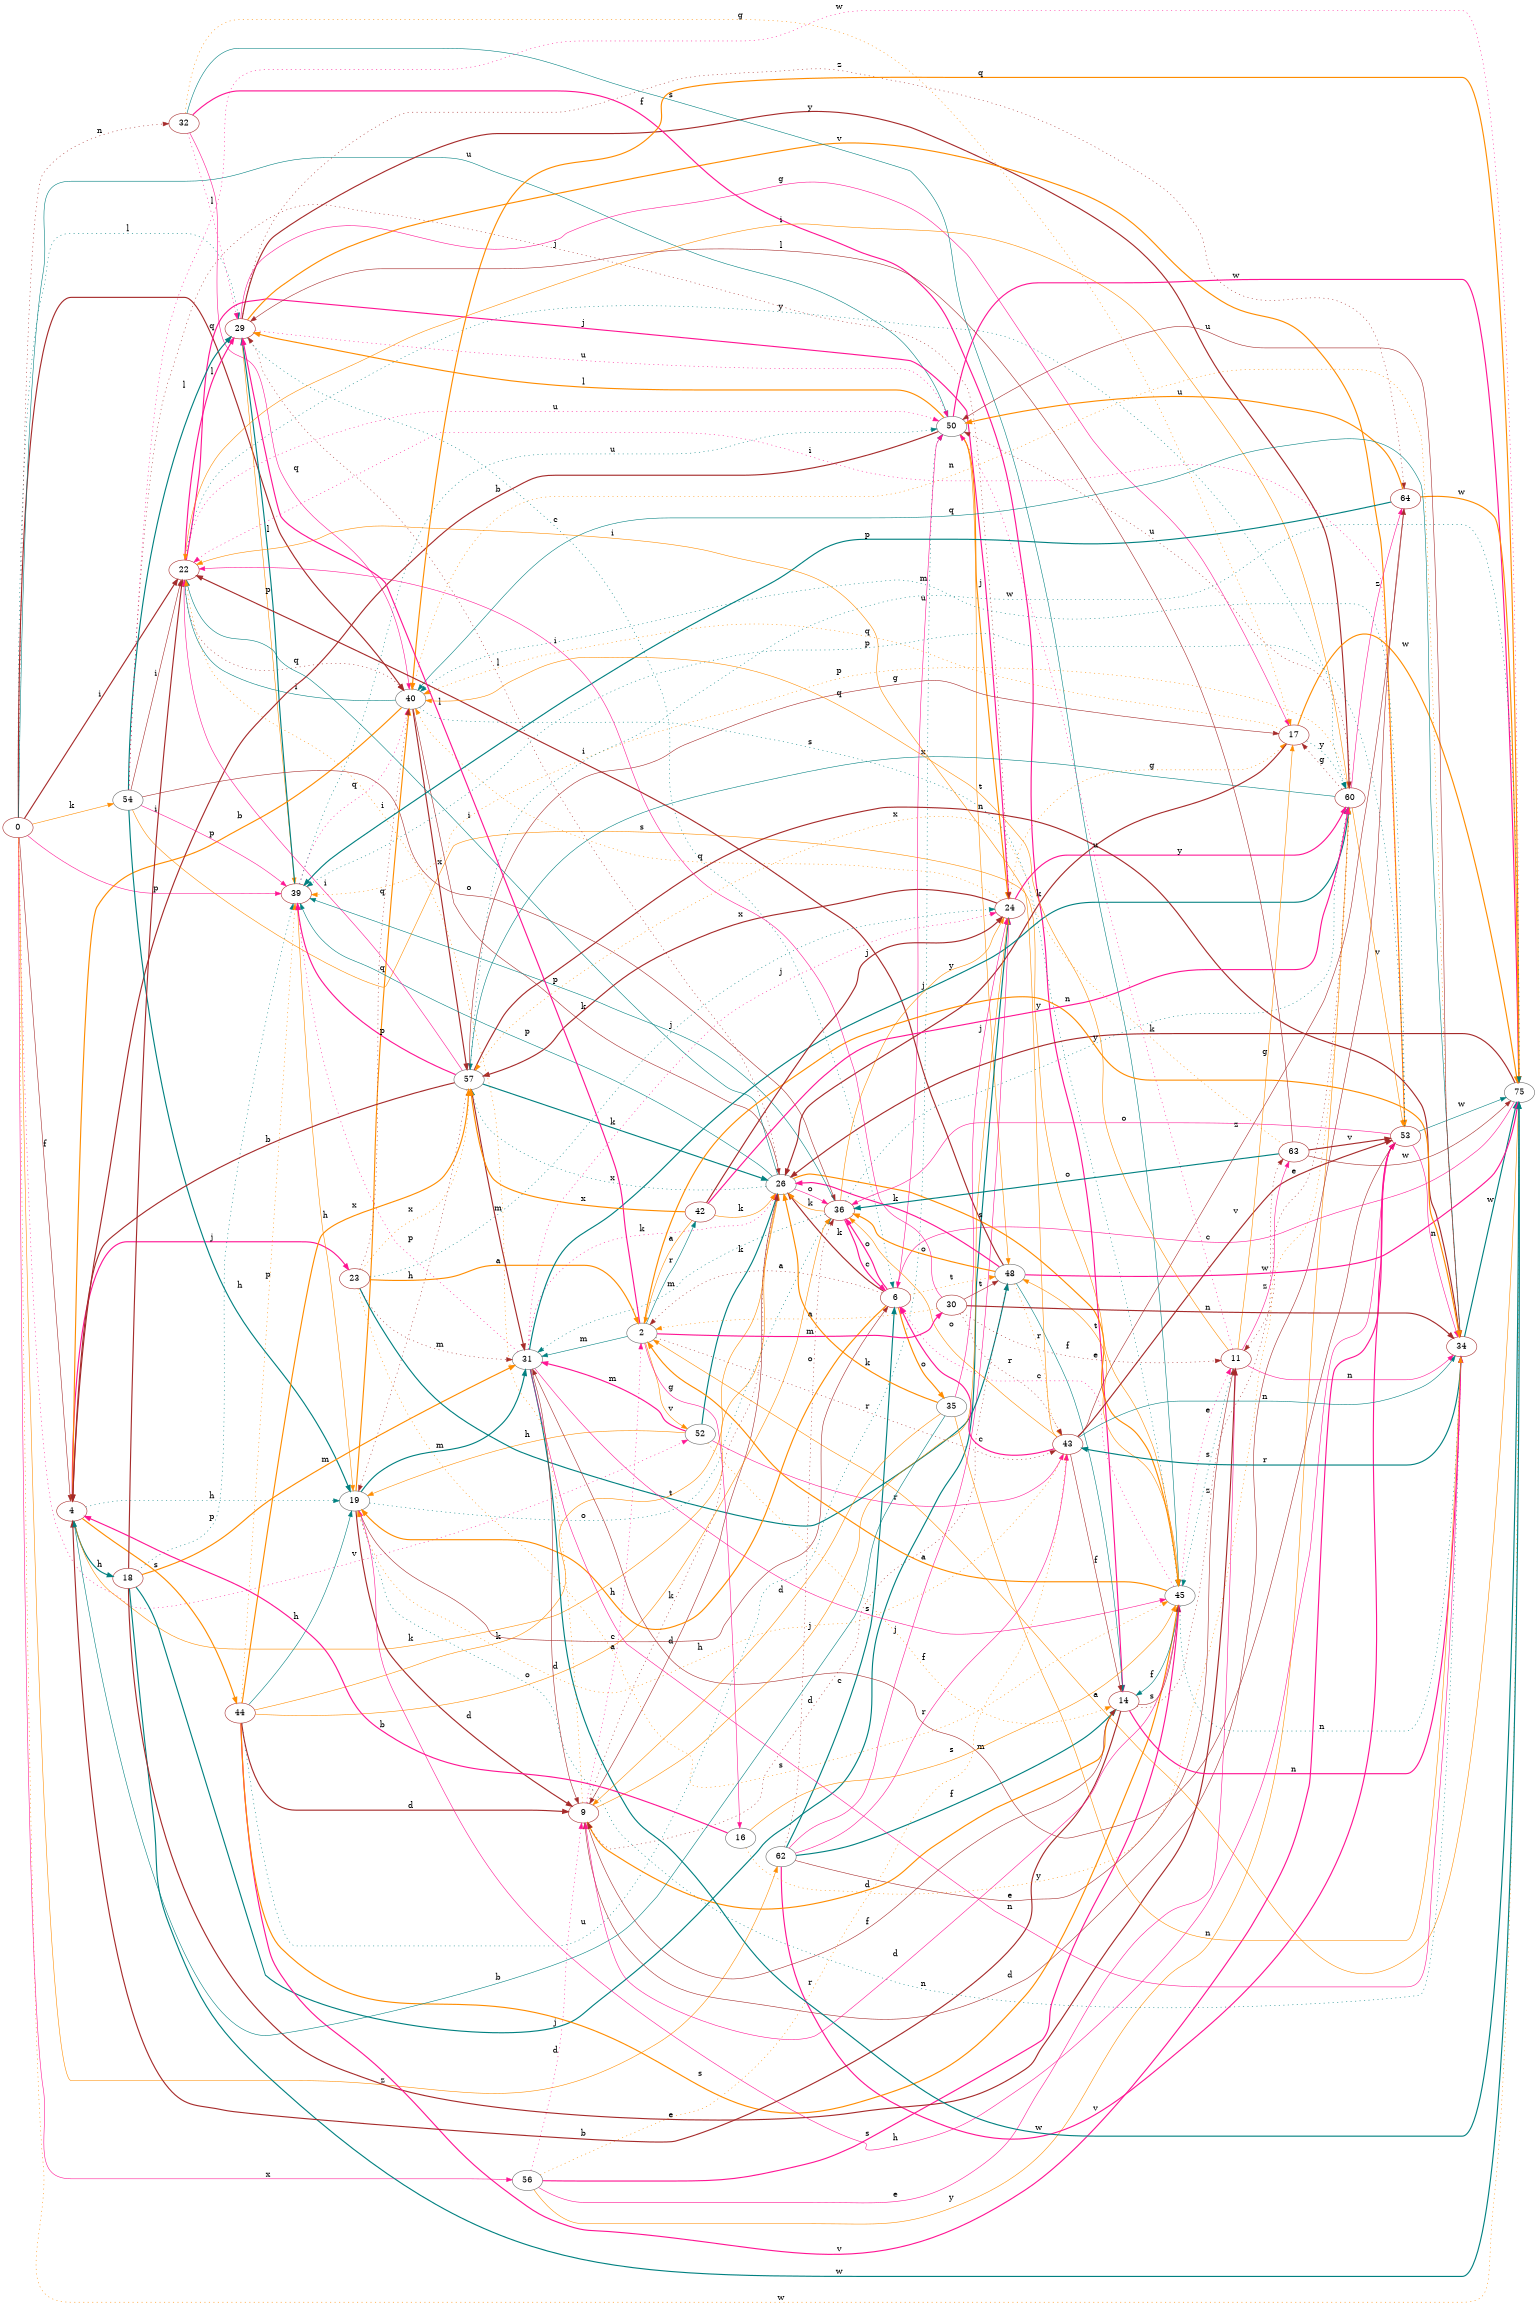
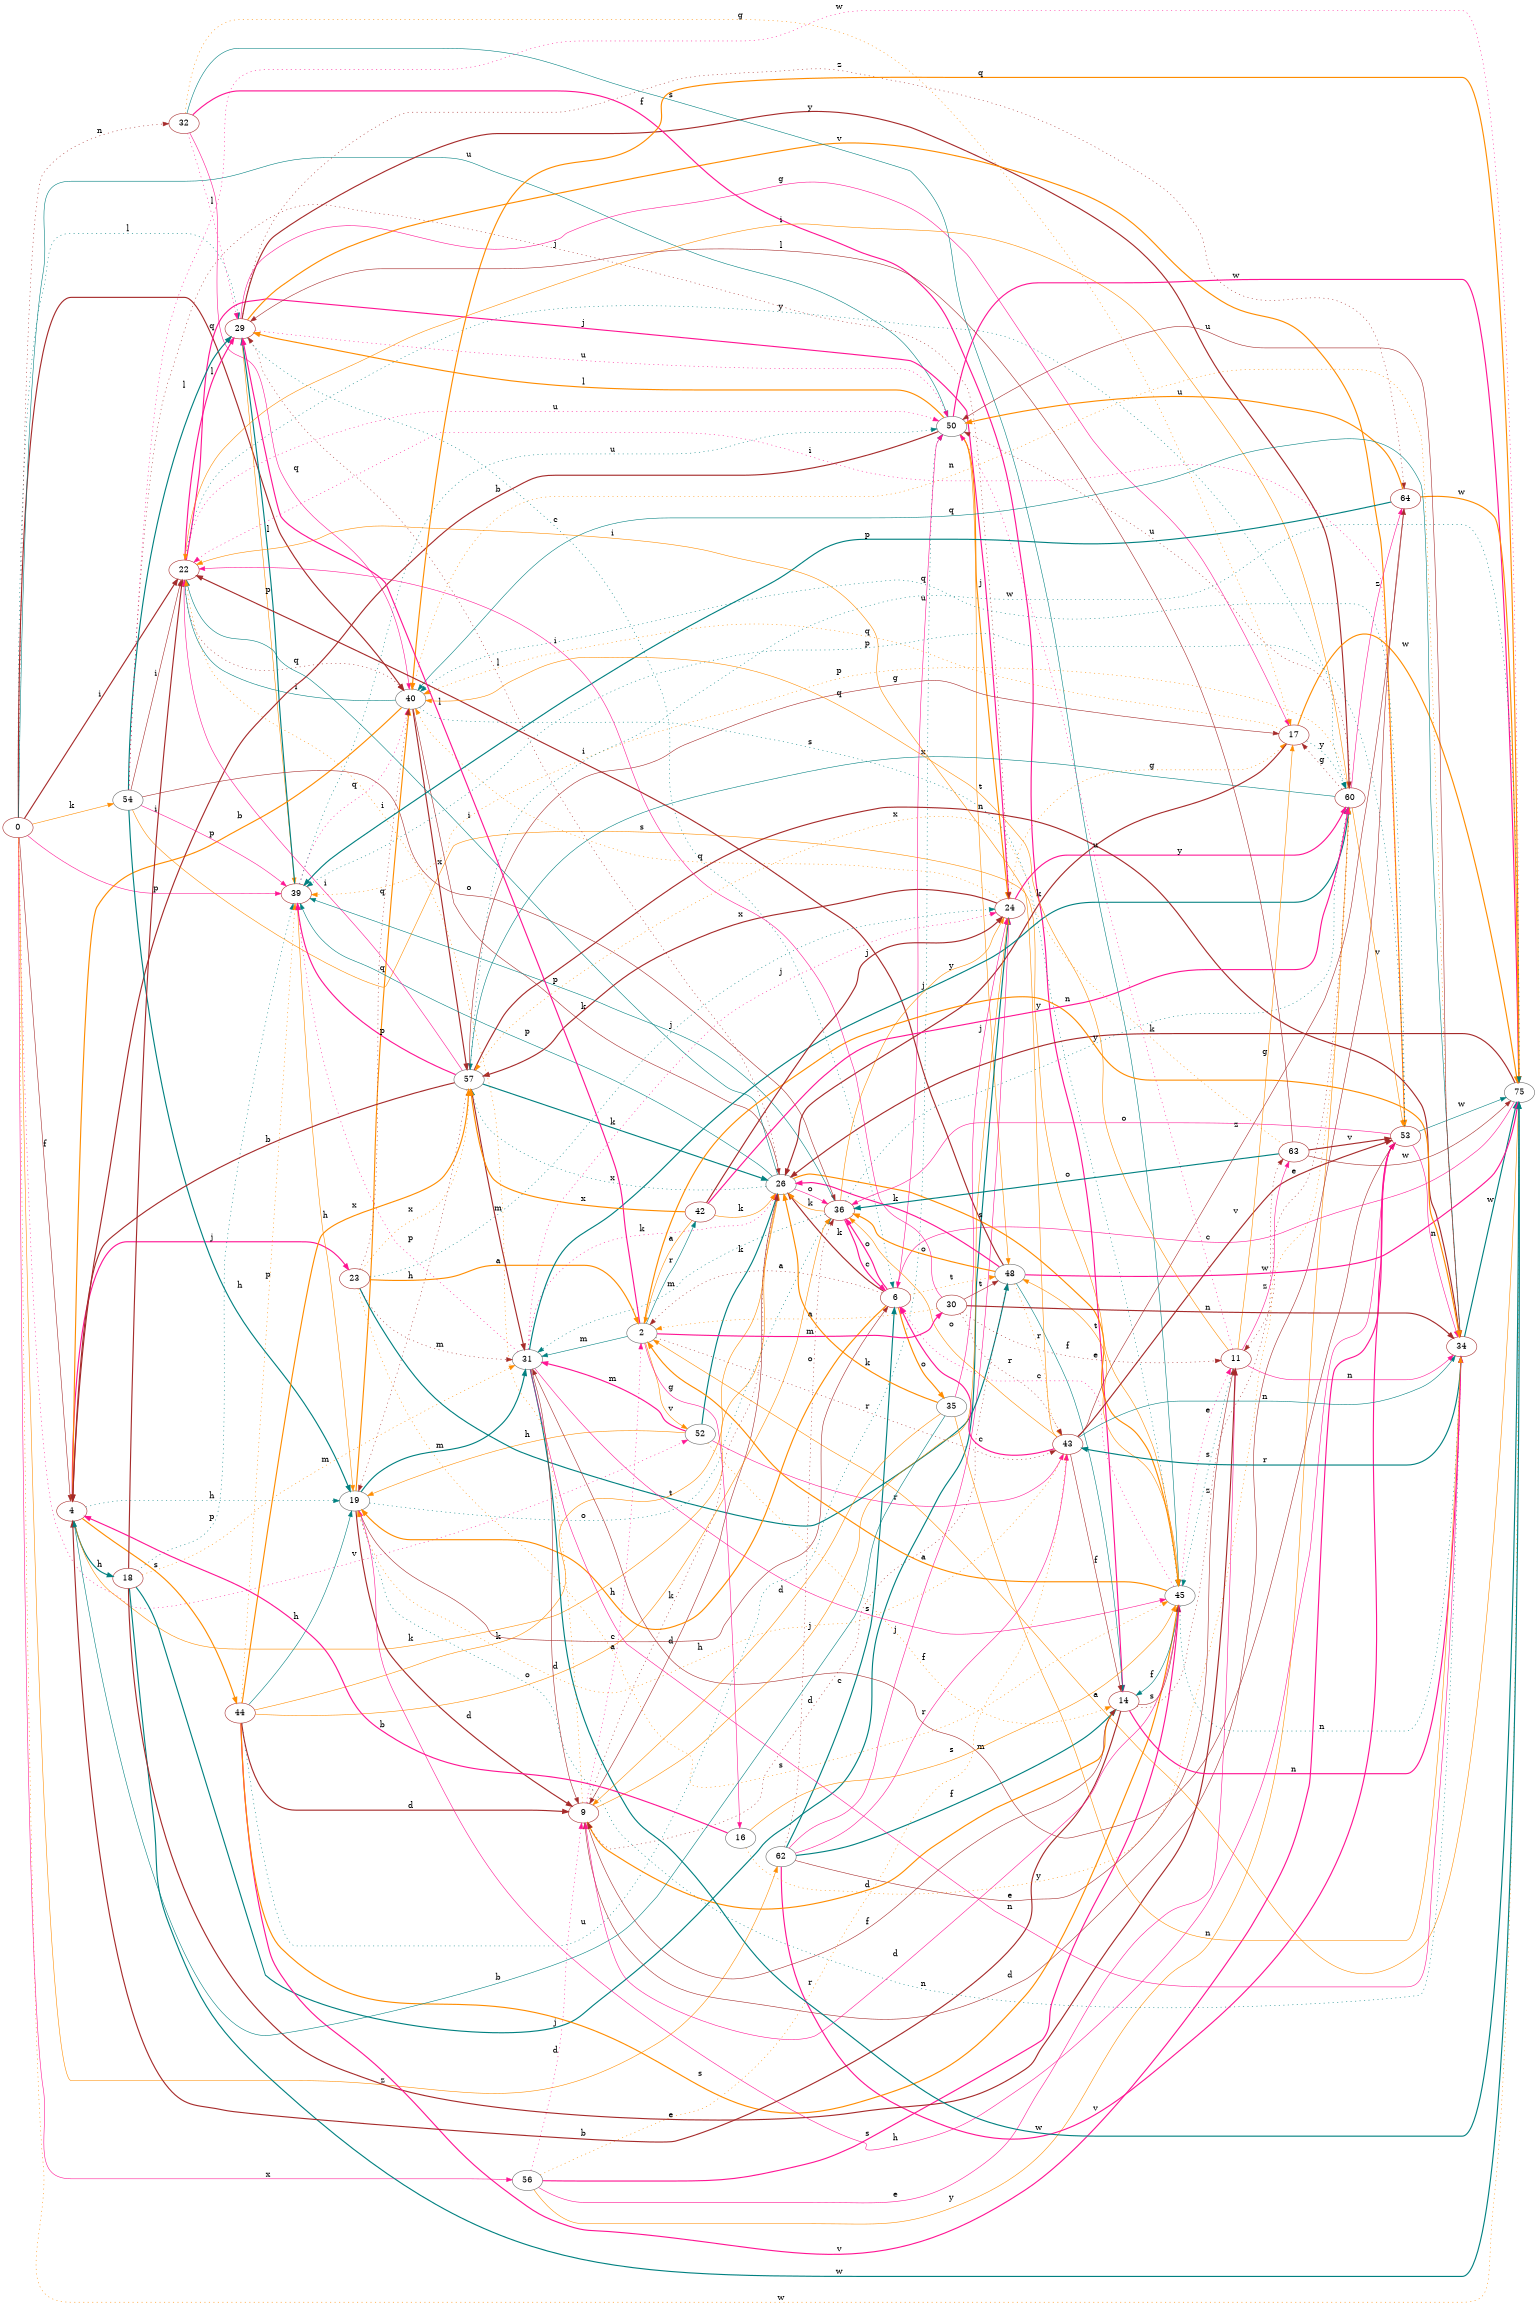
(924, 579) -> (924, 579)
(323, 1467) -> (323, 1467)
